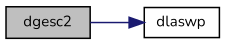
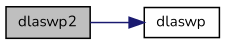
(48, 23) -> (48, 23)
